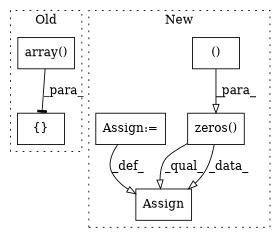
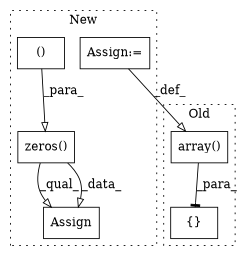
(111, 170) -> (150, 93)
